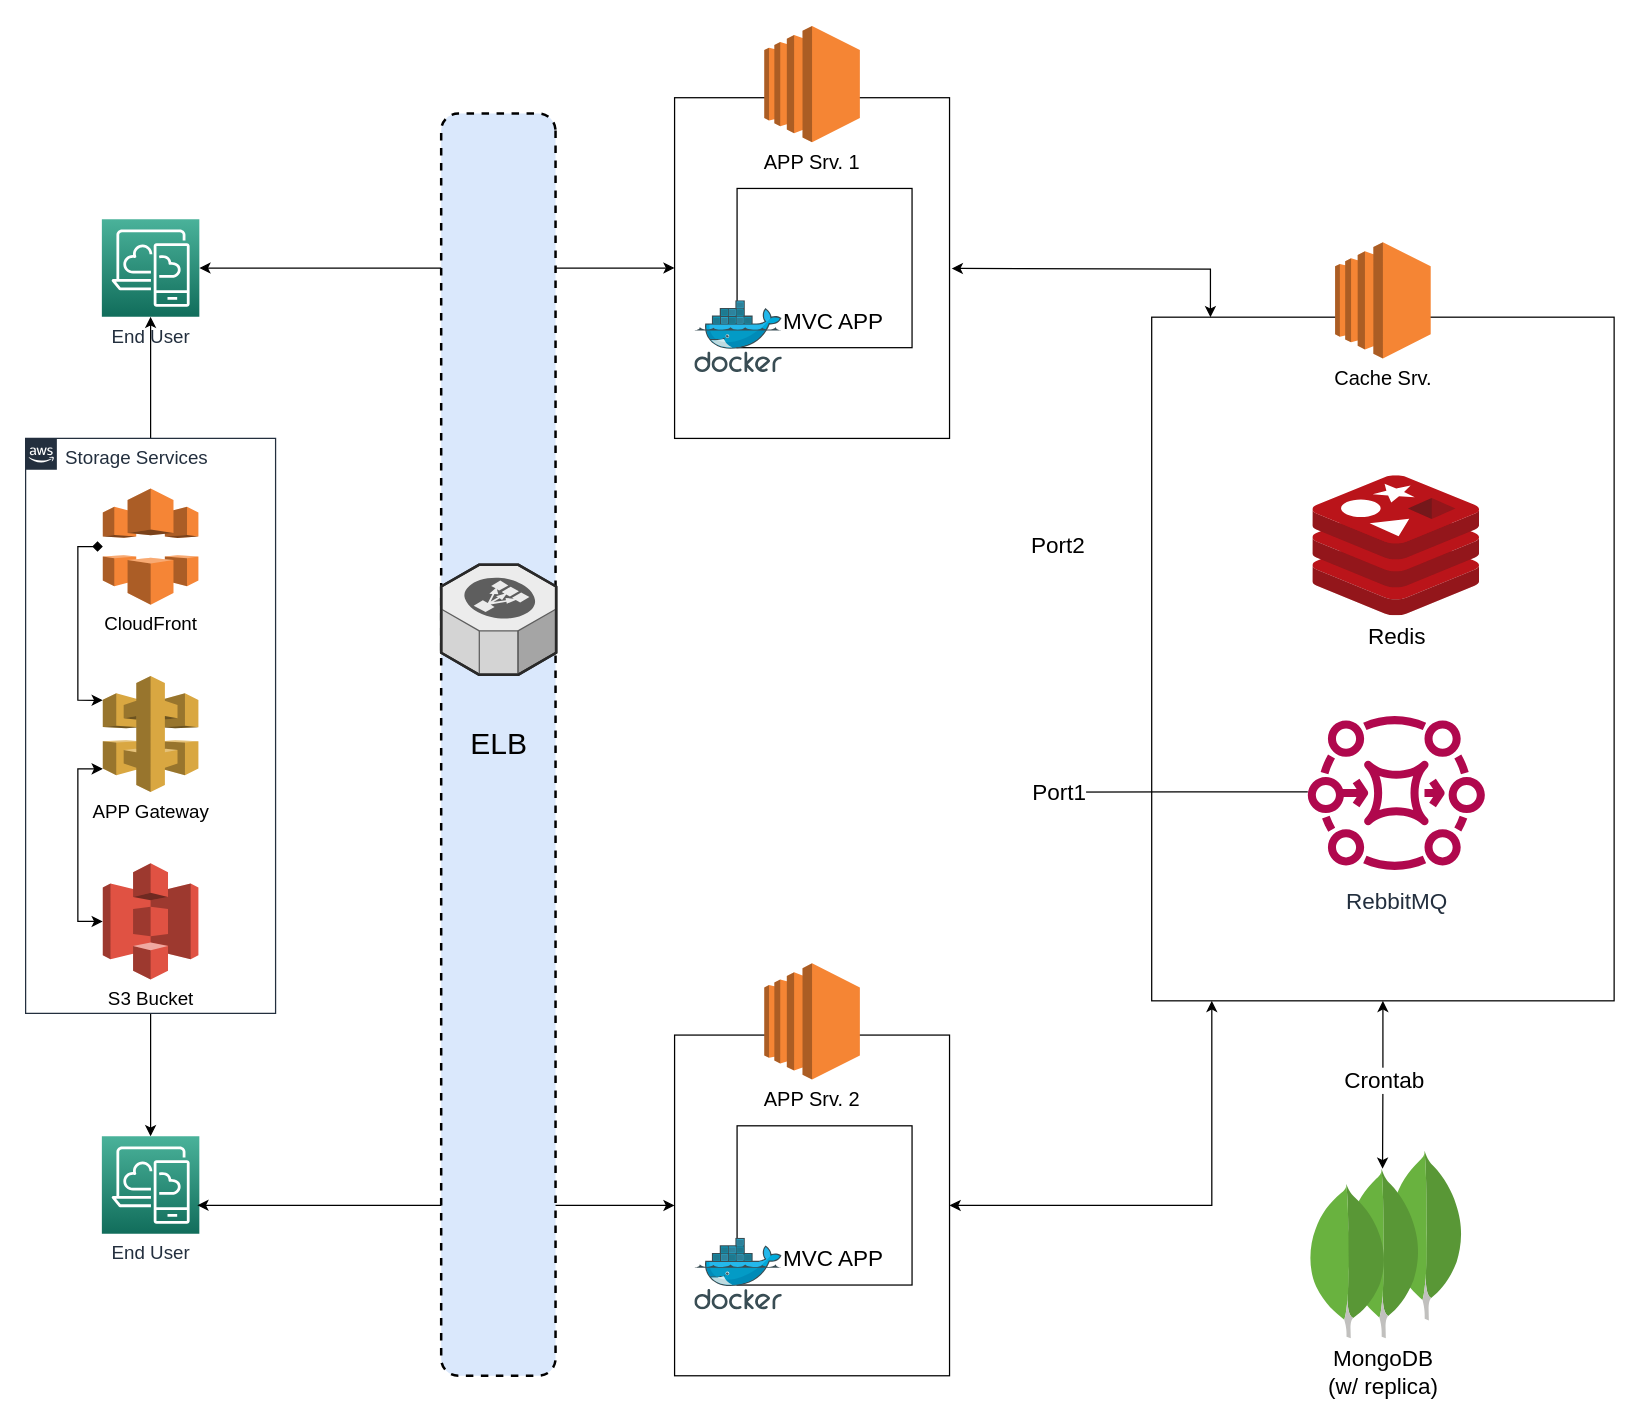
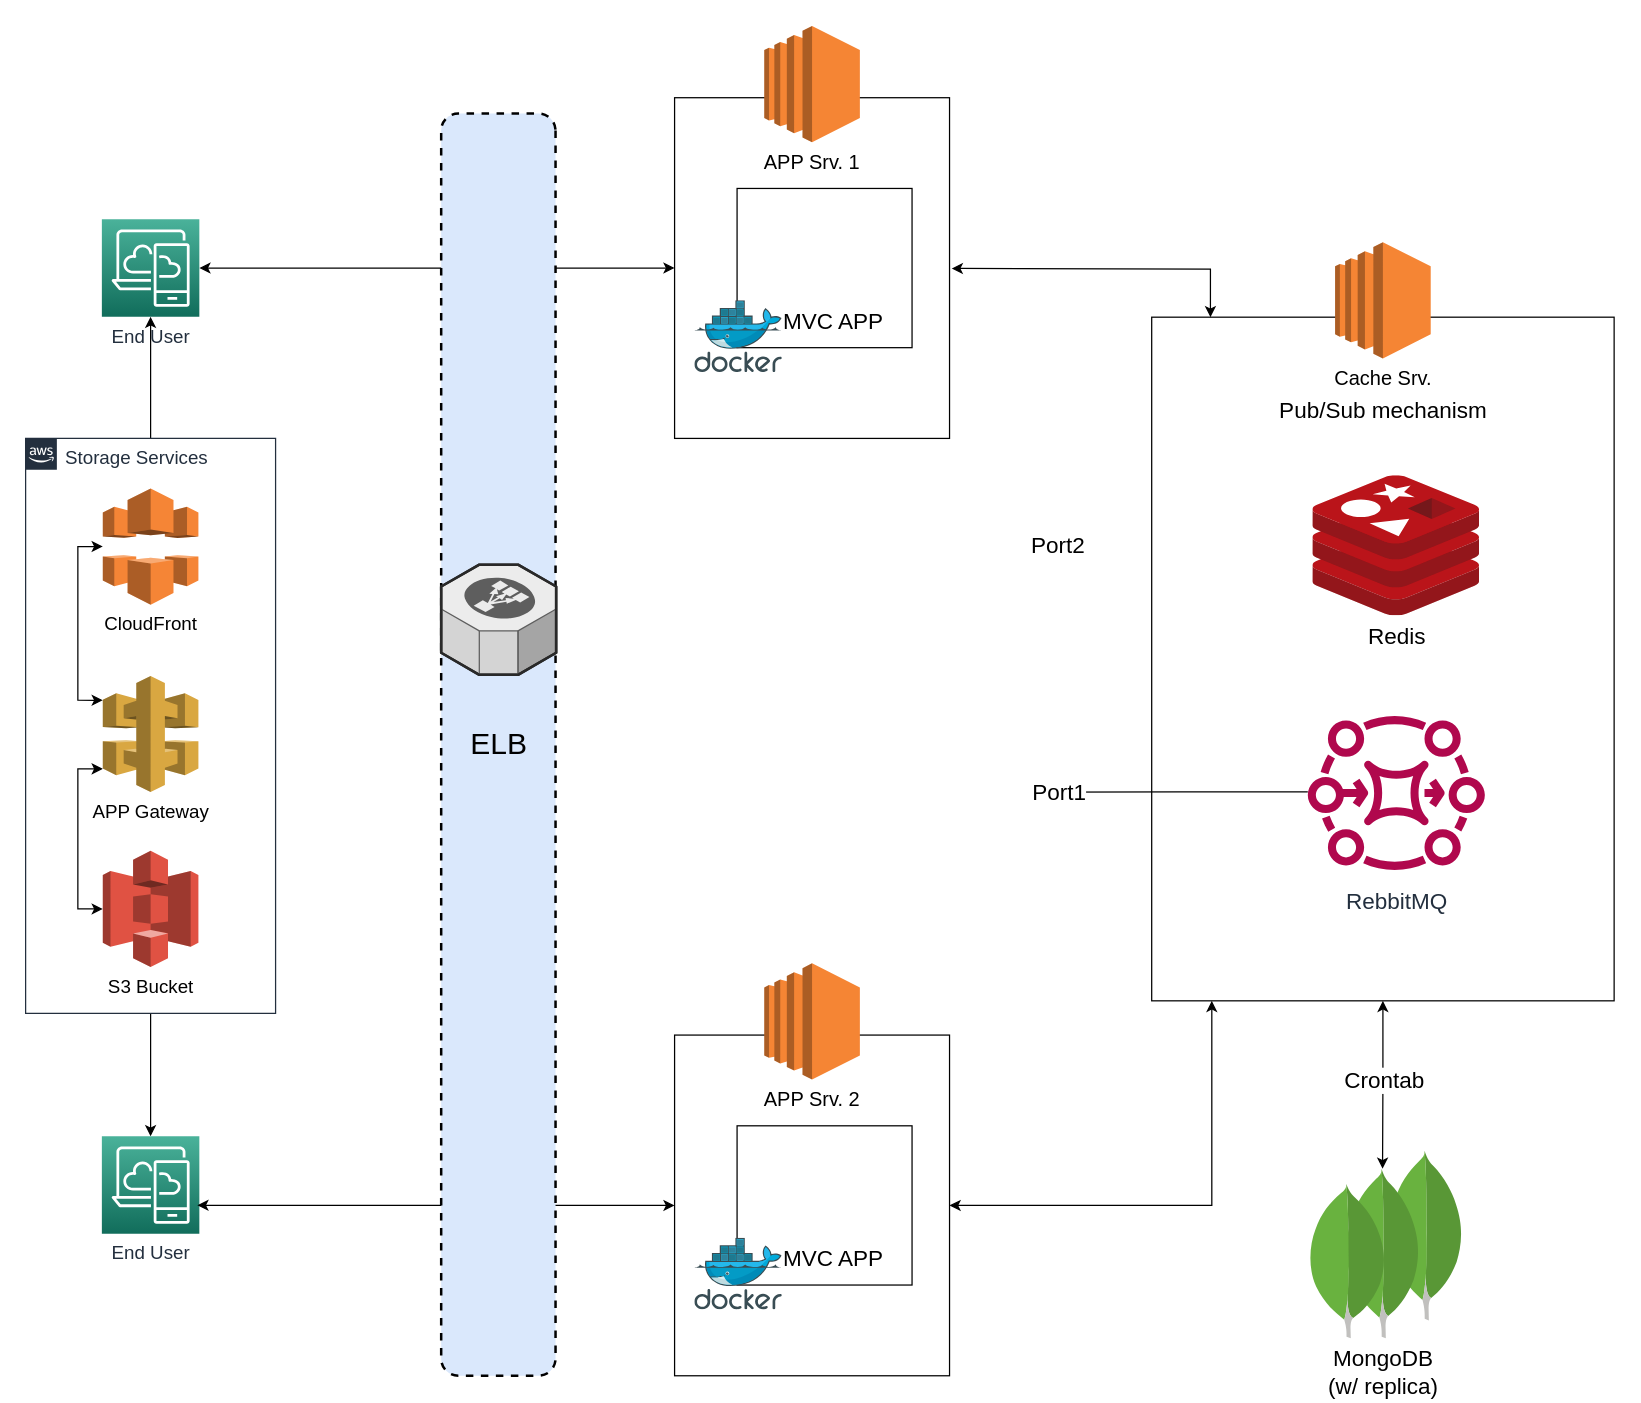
none -> (1383, 411)
(92, 546) -> (93, 546)
(151, 921) -> (151, 909)
